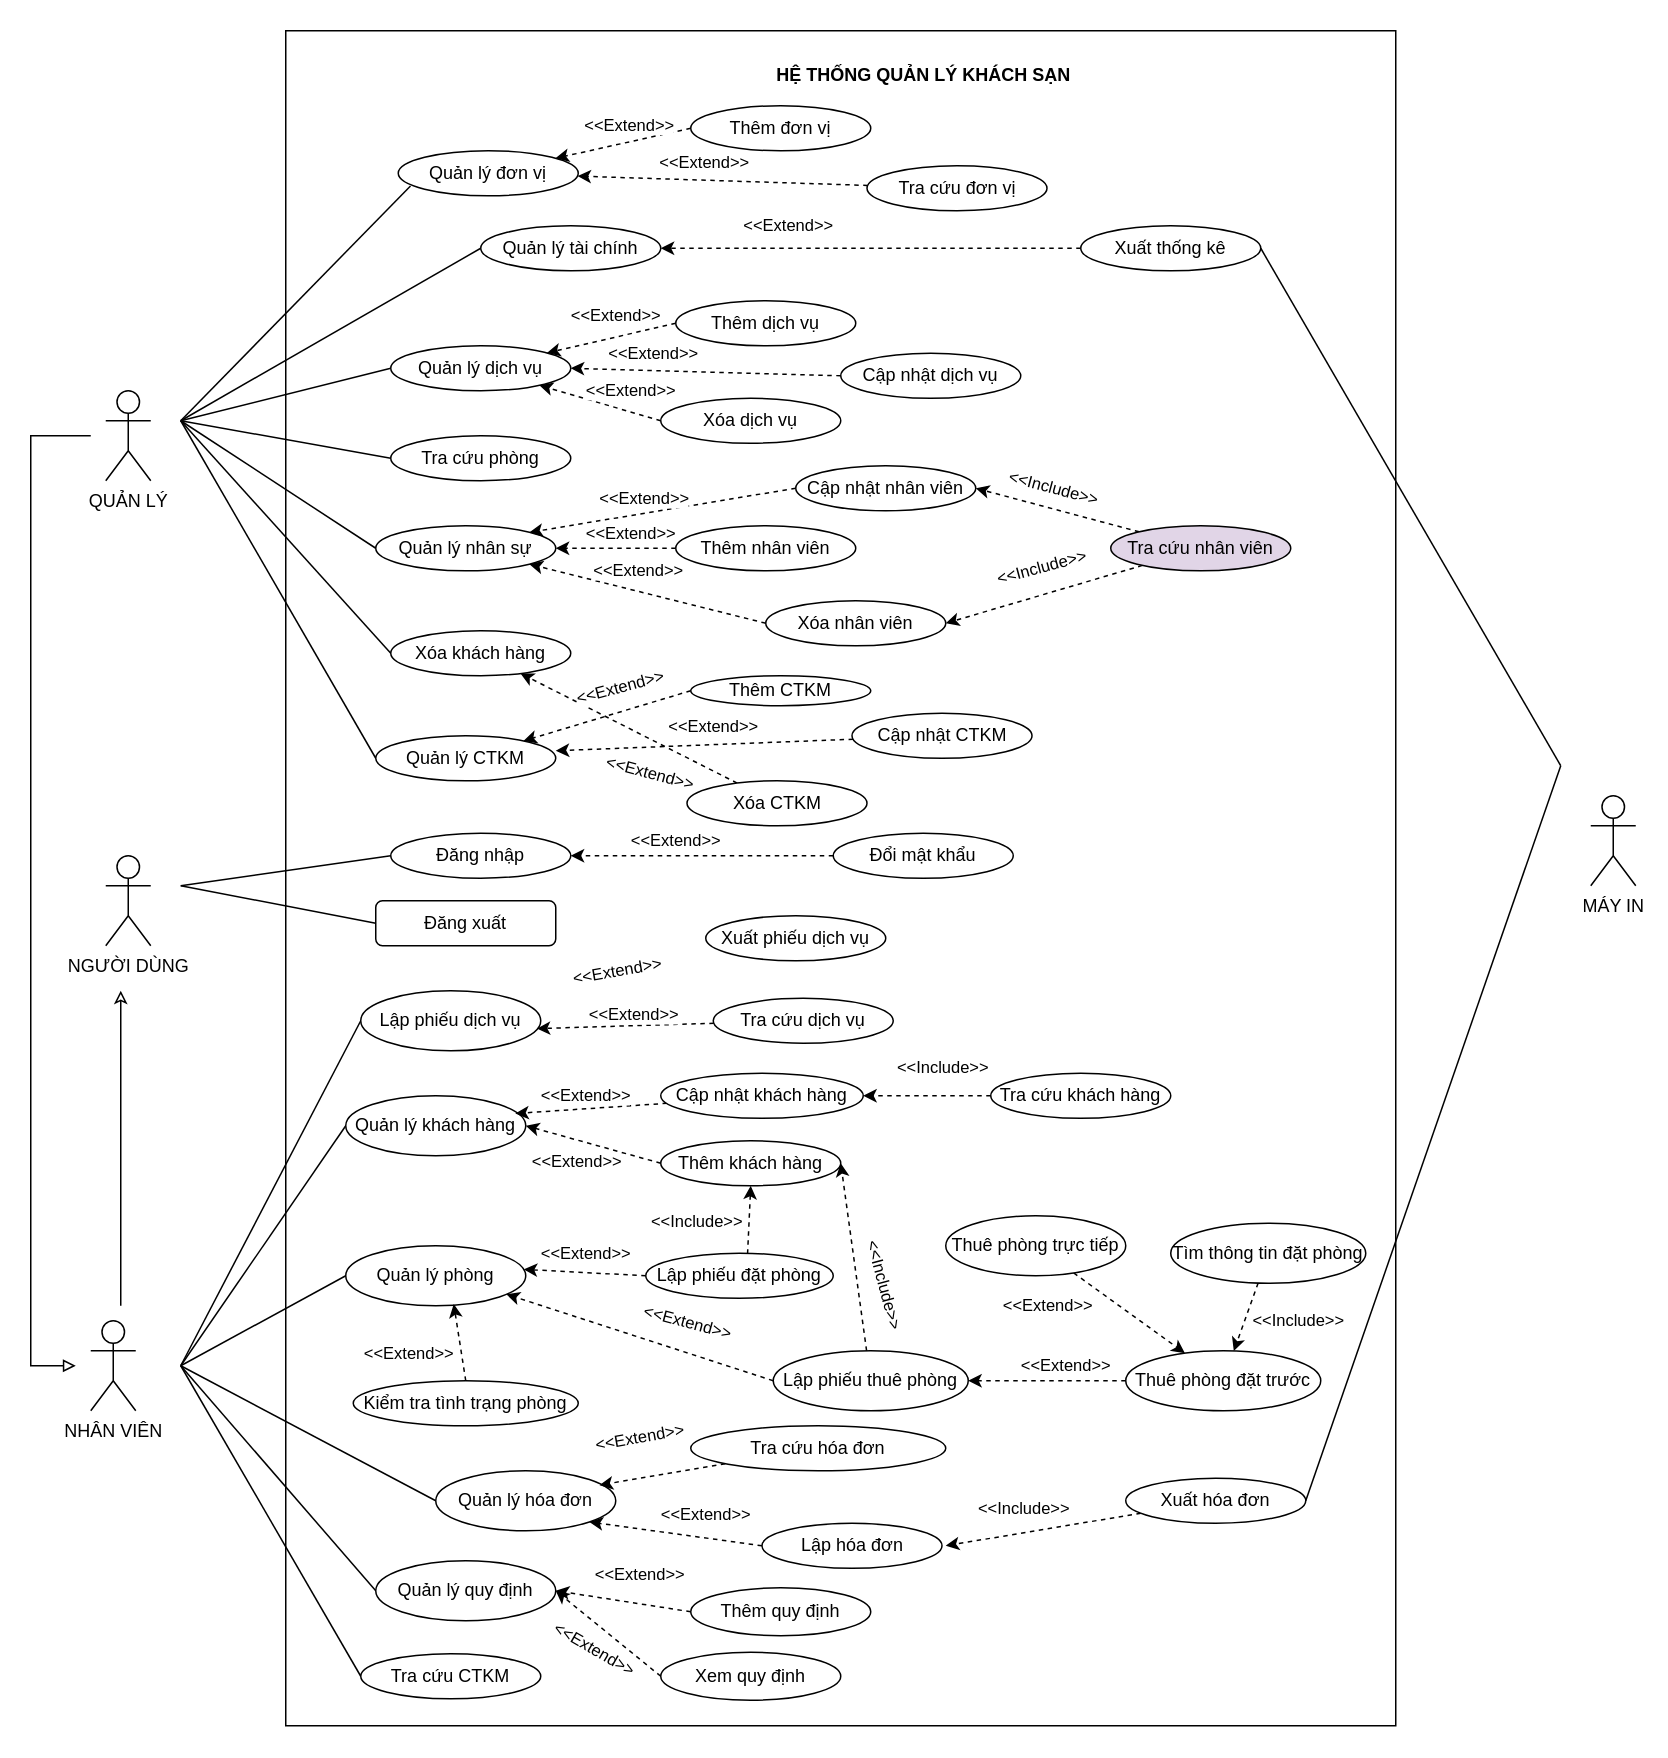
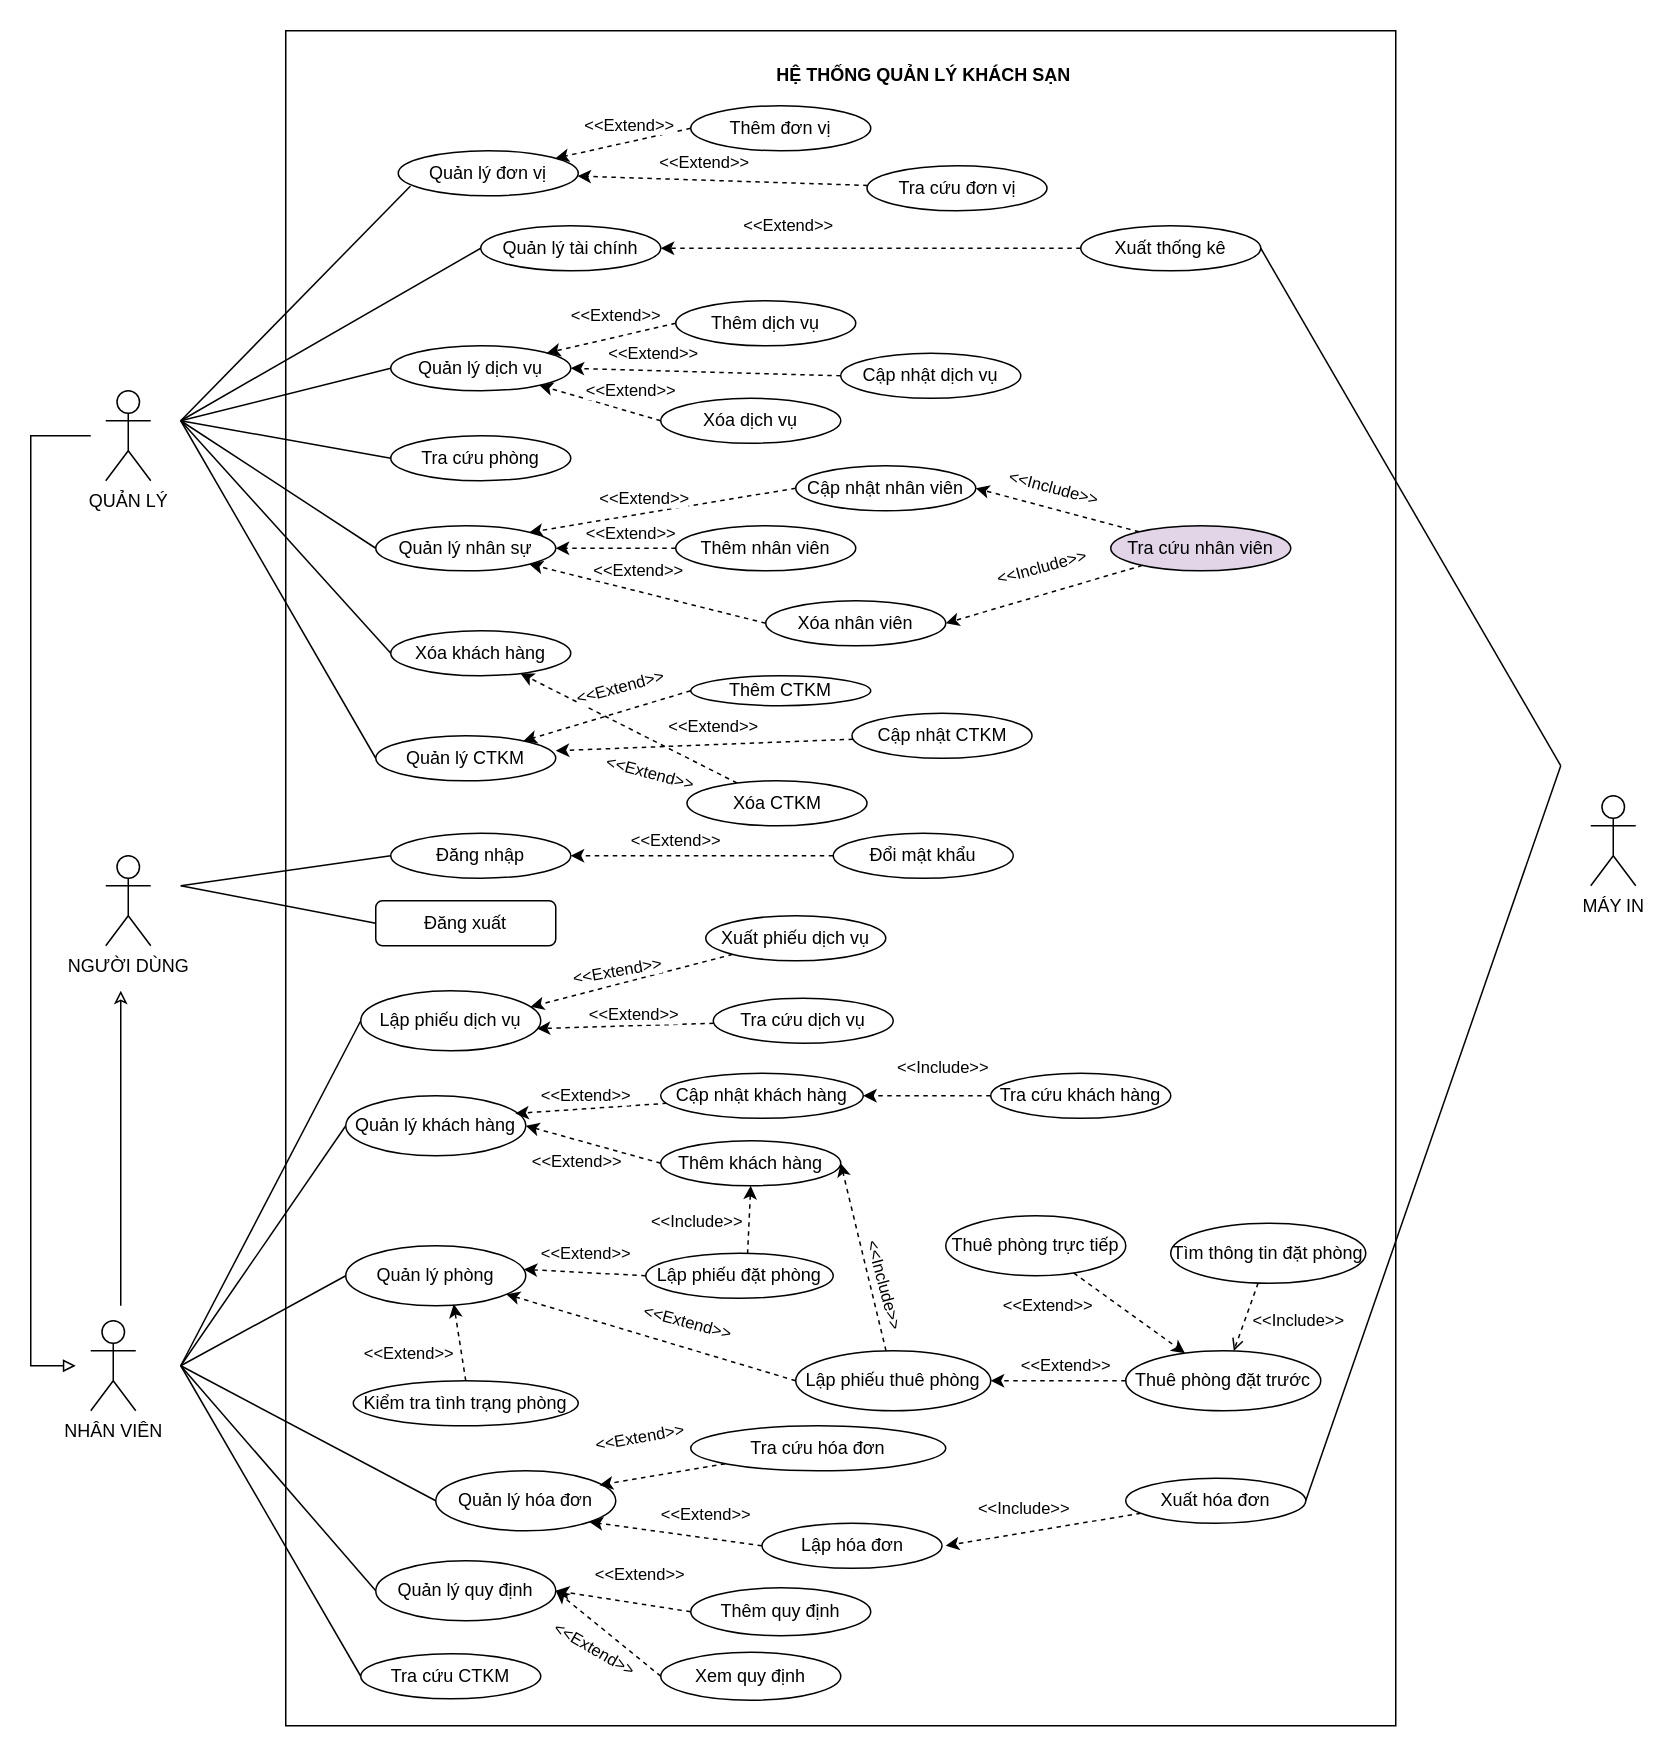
none -> (636, 980)
(1238, 1340) -> (1237, 1342)
(871, 1381) -> (893, 1381)
